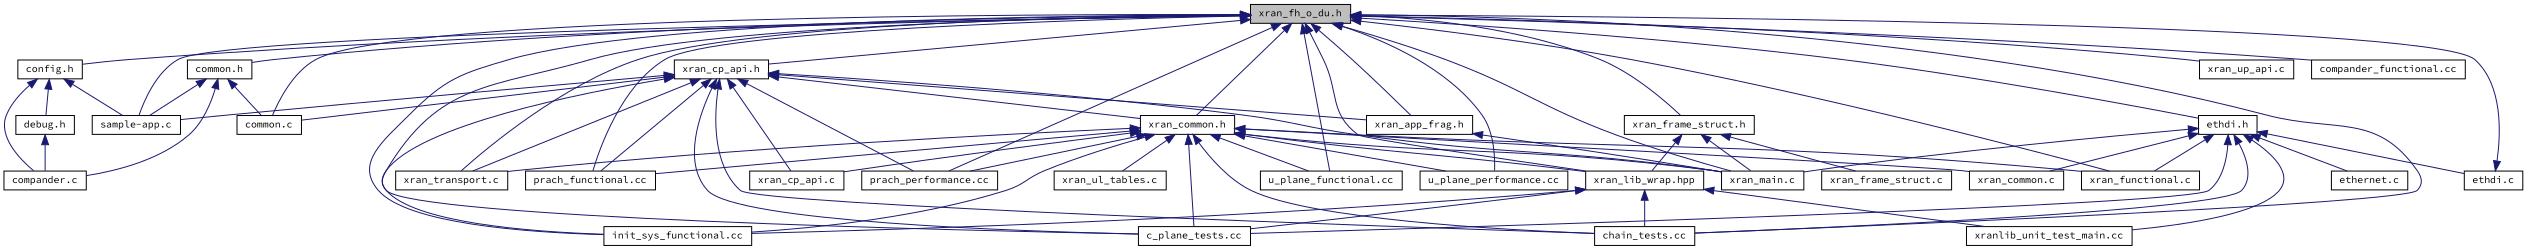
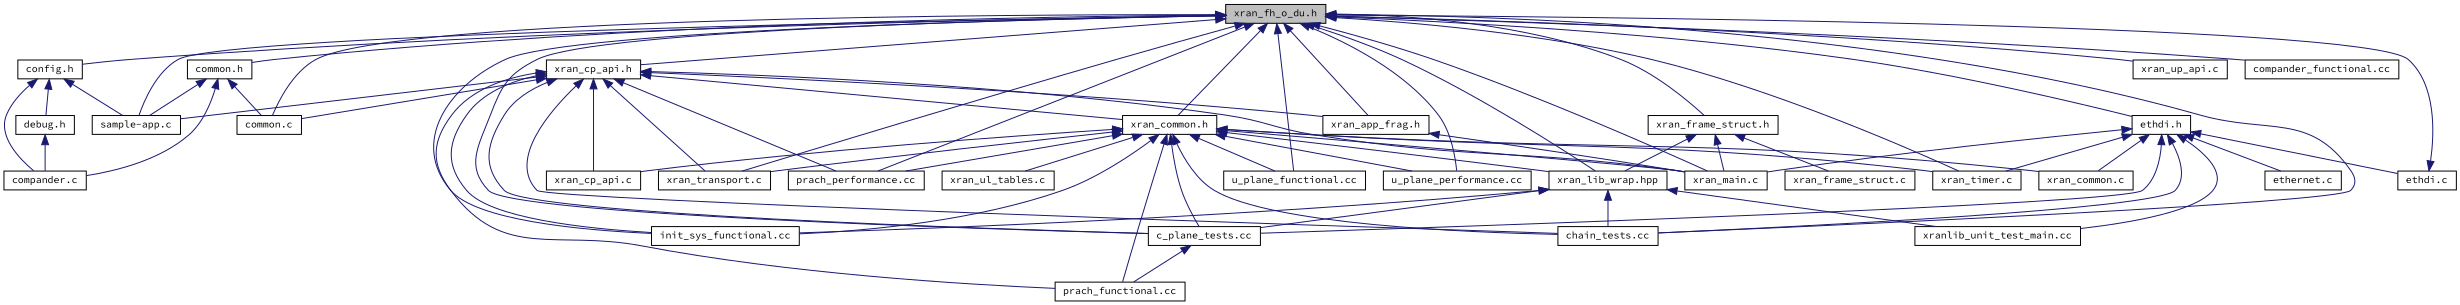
(884, 30) -> (1158, 266)
(2141, 180) -> (1977, 180)
